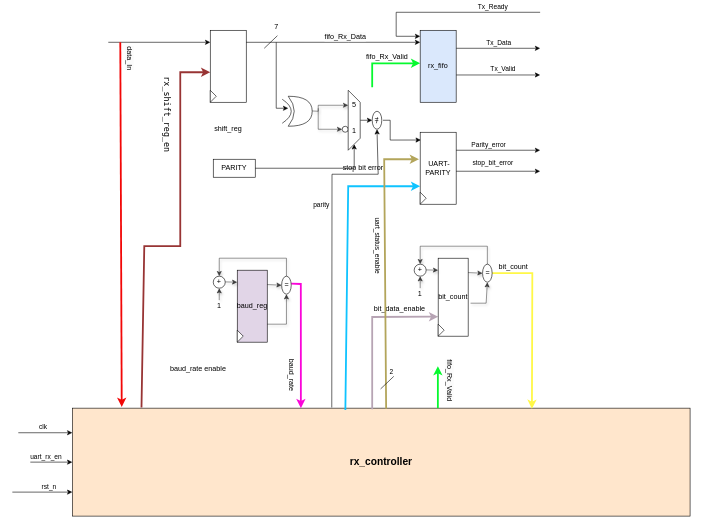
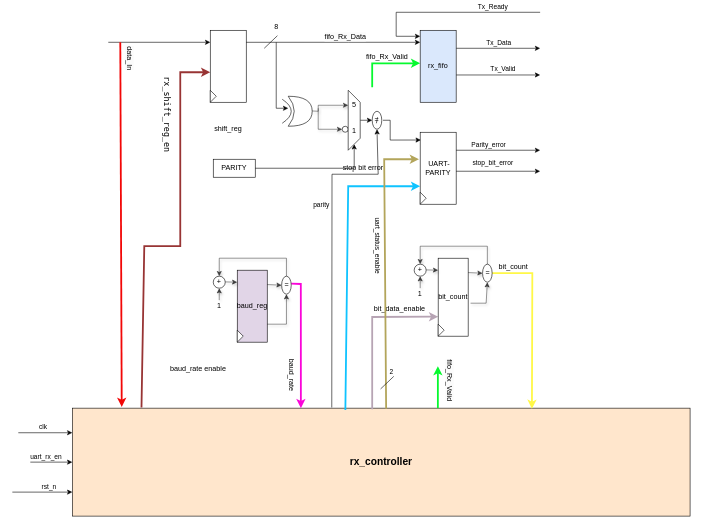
(277, 27) -> (277, 27)
